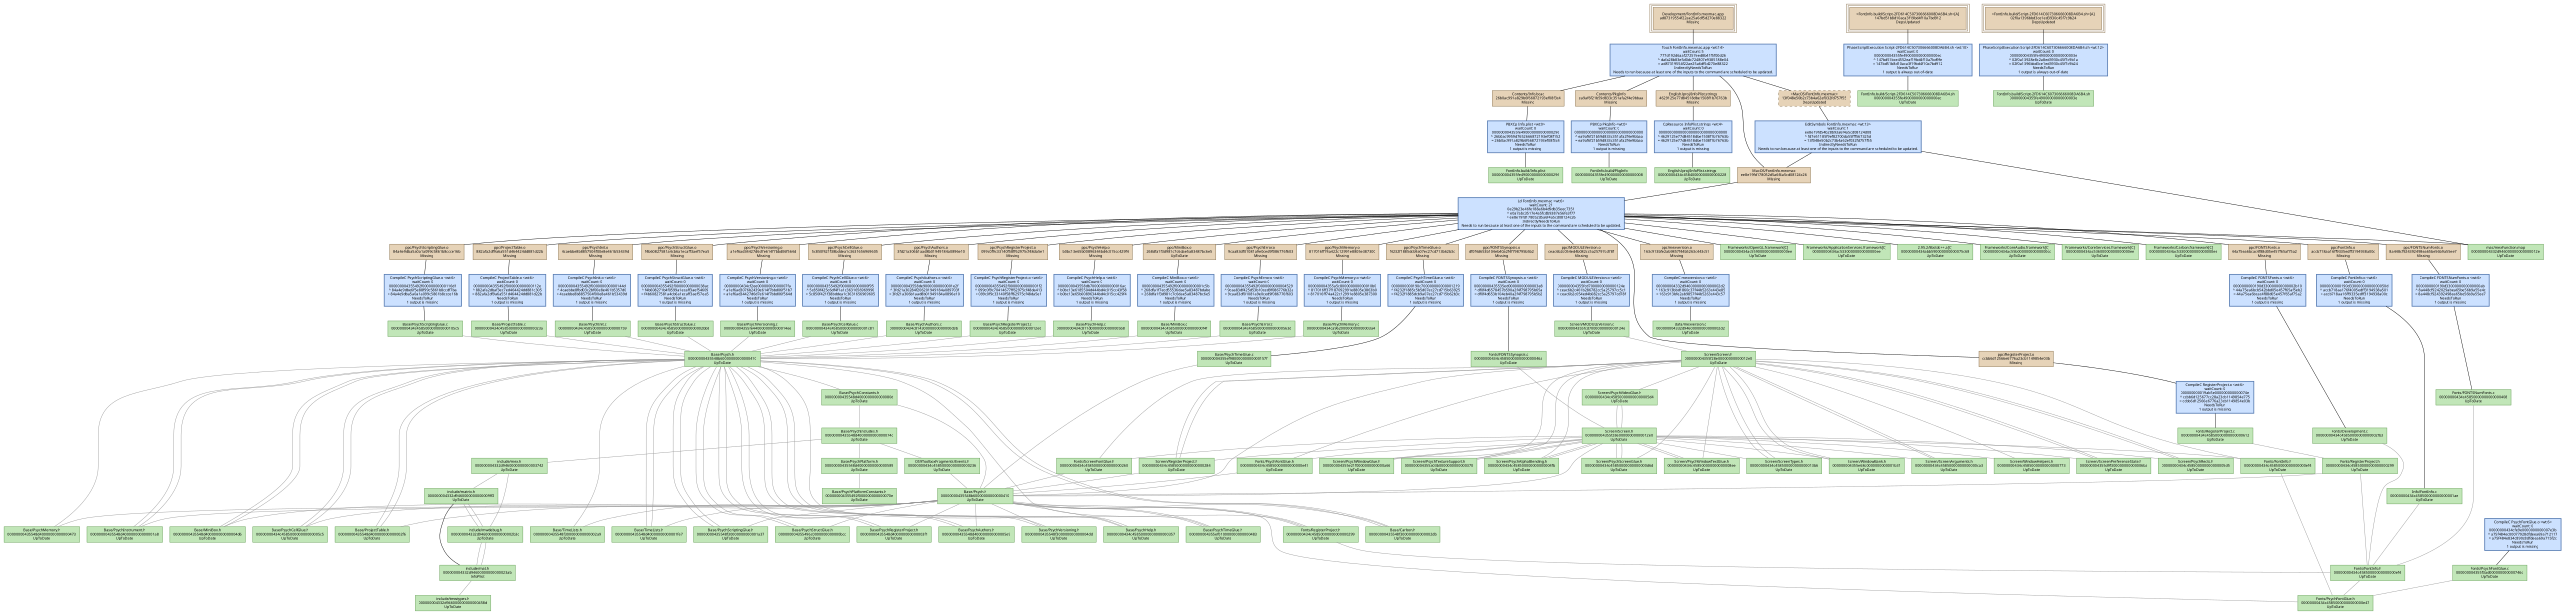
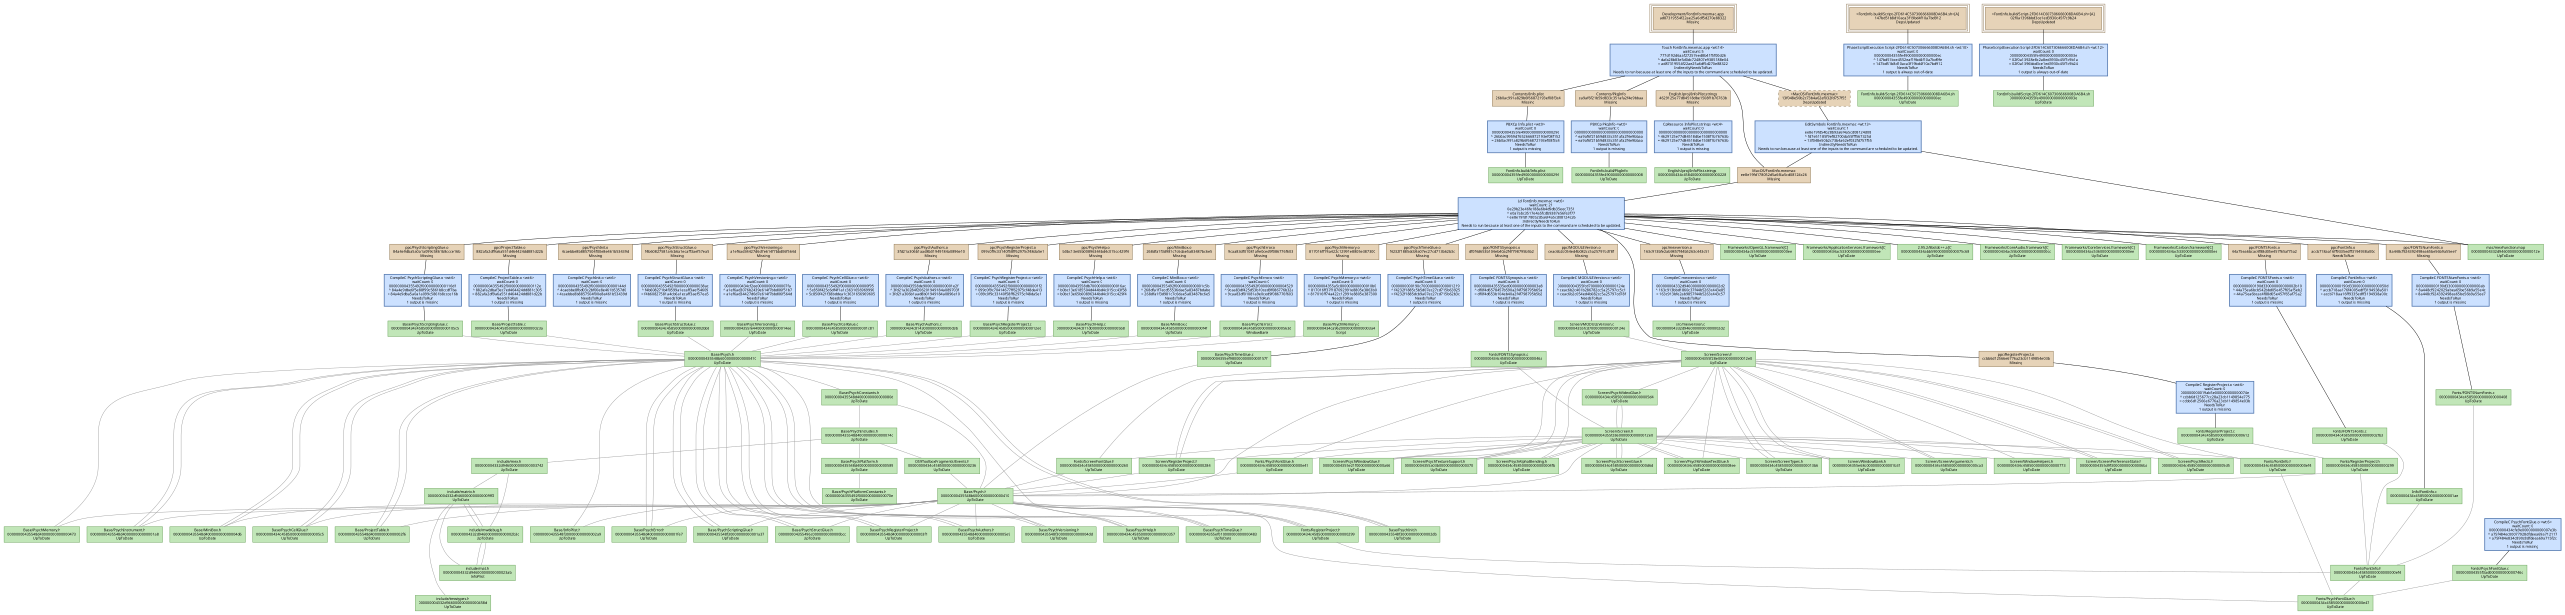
(1528, 98) -> (1528, 98)
(845, 252) -> none
(1179, 252) -> (1179, 252)
(2343, 252) -> (2343, 252)
(593, 329) -> none
(1257, 329) -> (1257, 329)
(1341, 329) -> (1341, 329)
(1691, 329) -> (1691, 329)
(2350, 436) -> (2350, 436)
(567, 535) -> (567, 535)
(649, 535) -> (649, 535)
(1403, 535) -> (1403, 535)
(440, 537) -> (440, 537)
(465, 588) -> (430, 549)
